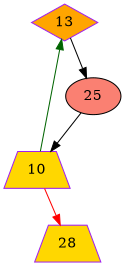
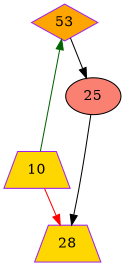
(65, 23) -> (65, 23)
(69, 128) -> (83, 165)
